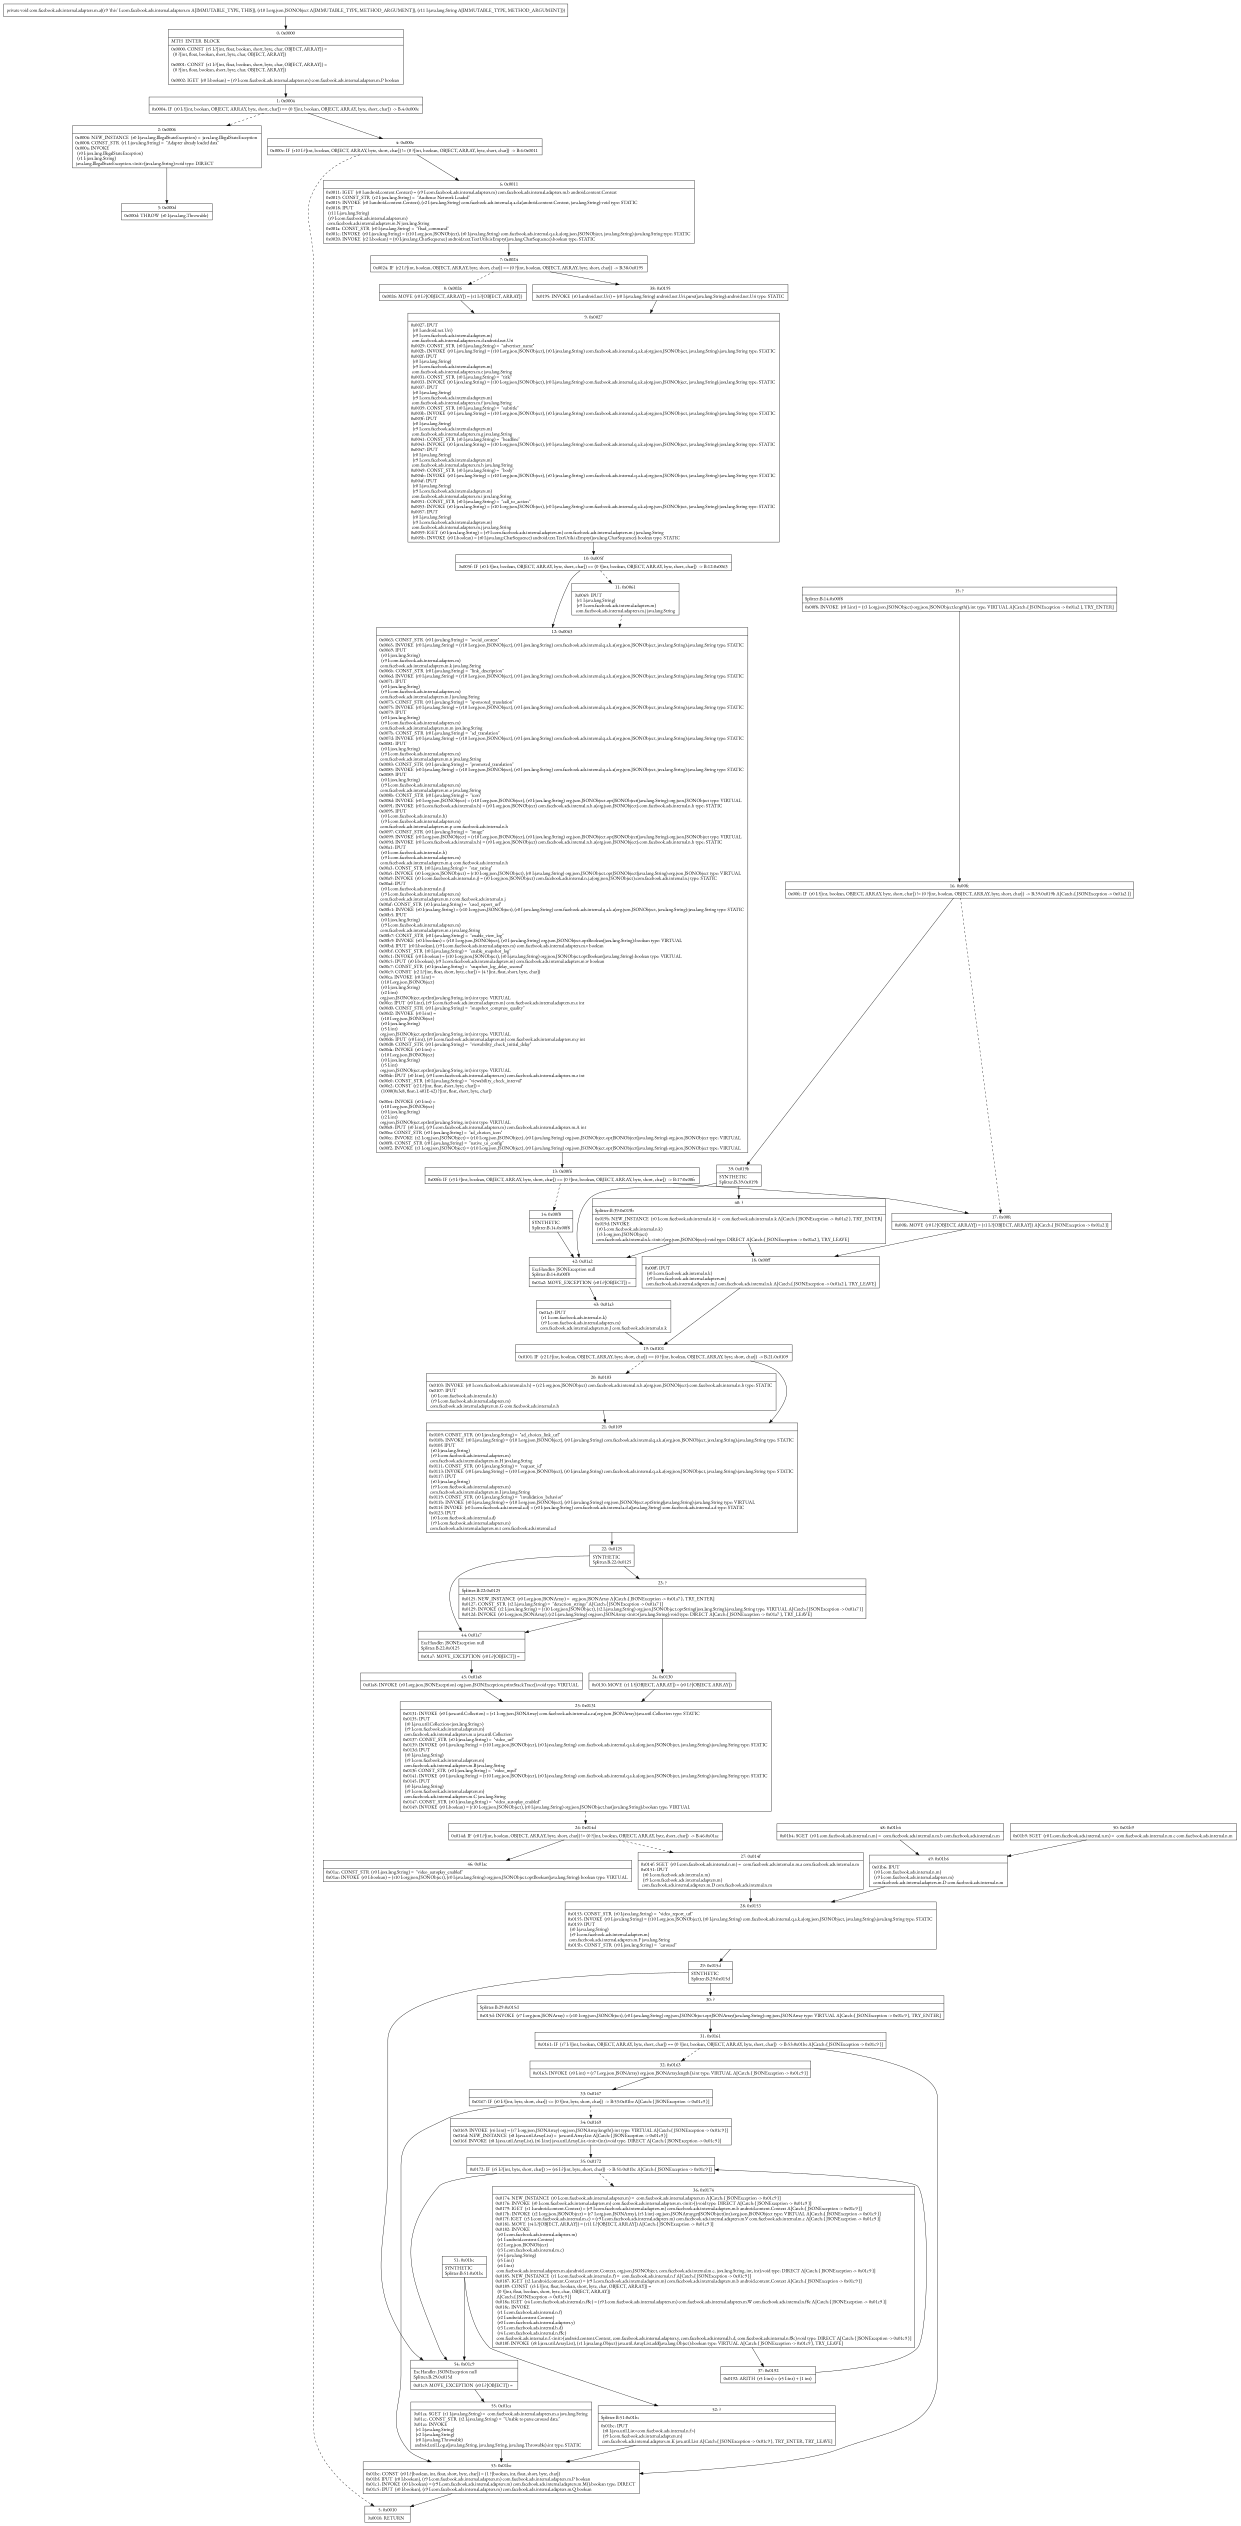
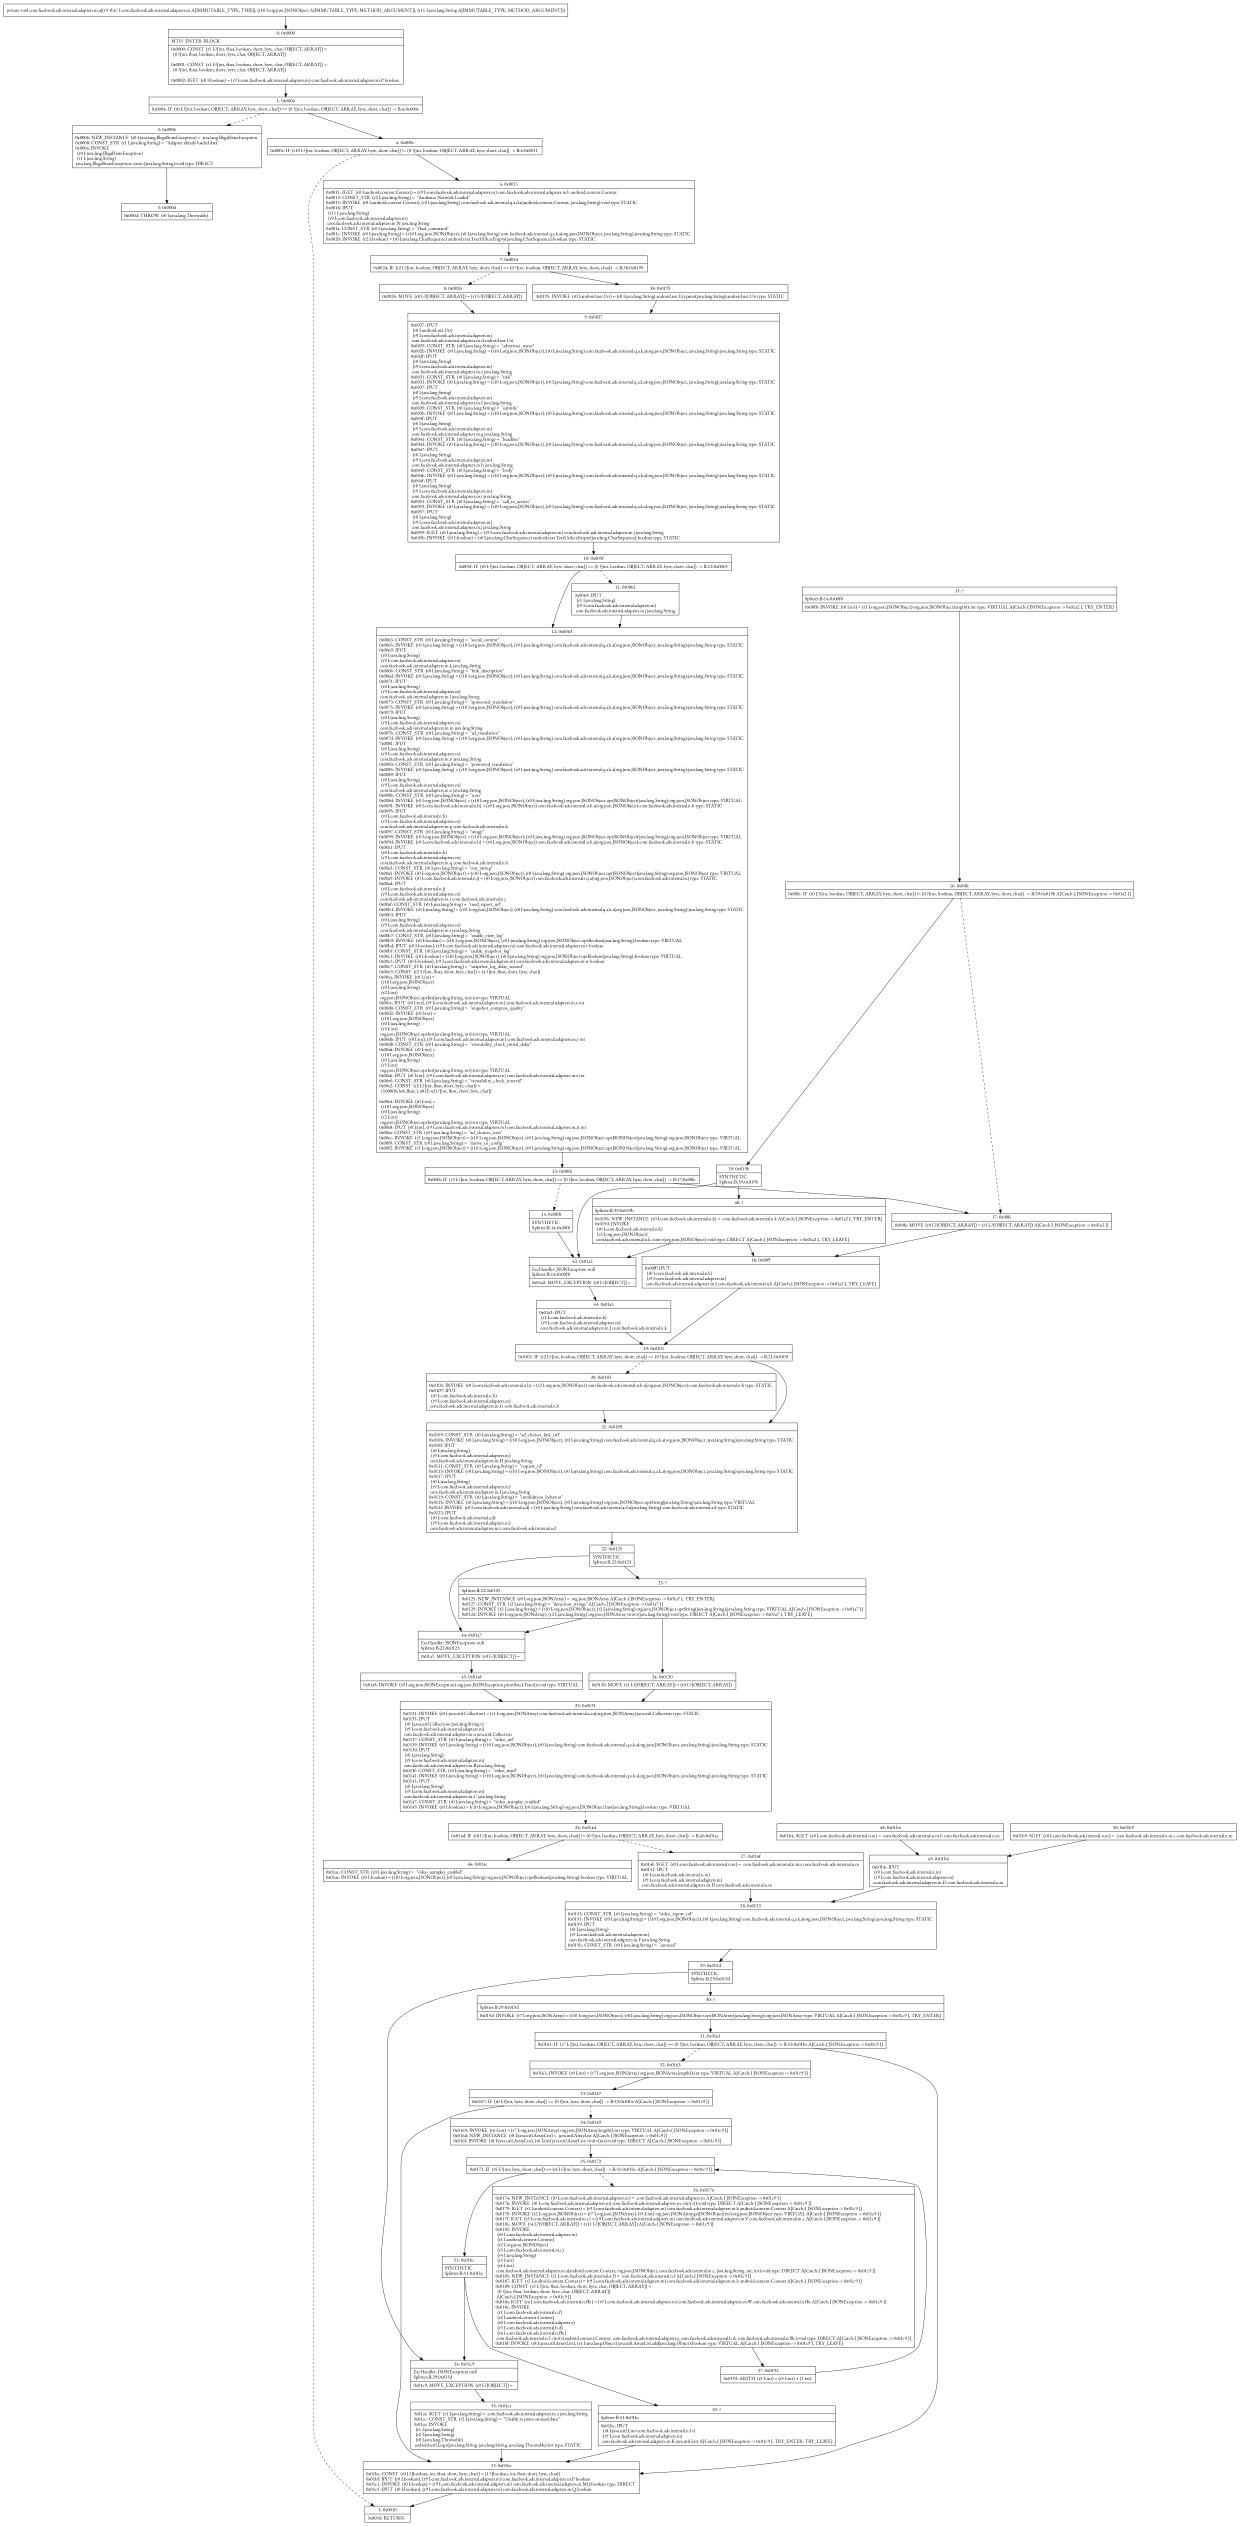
(621, 620) -> (621, 620)
(394, 744) -> (394, 744)
(412, 2241) -> (479, 2199)
